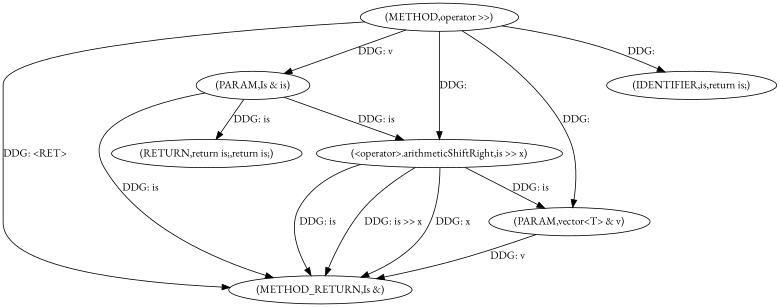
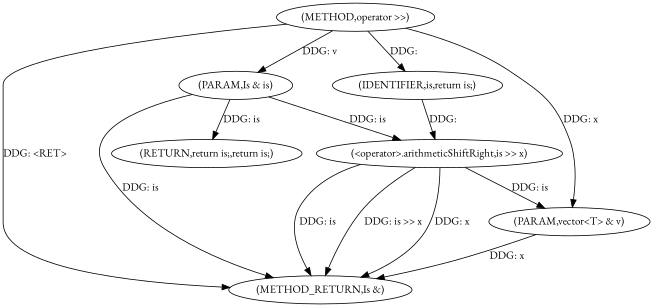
(439, 81) -> (427, 116)
(578, 119) -> (581, 119)
(508, 256) -> (507, 256)
